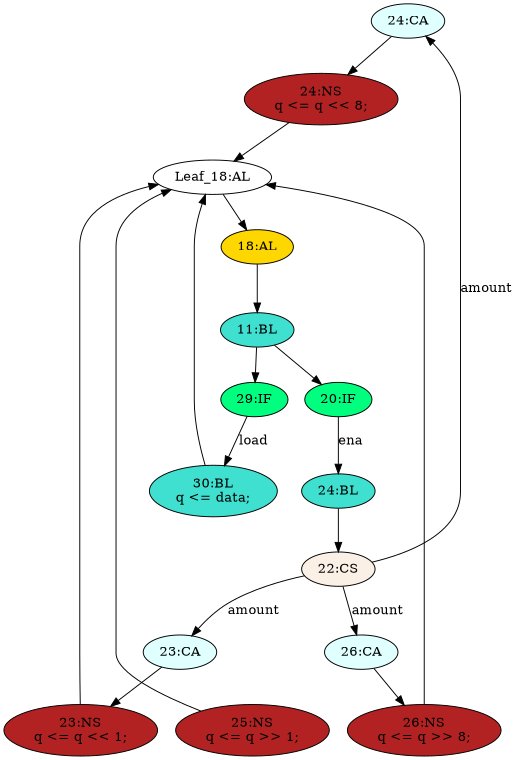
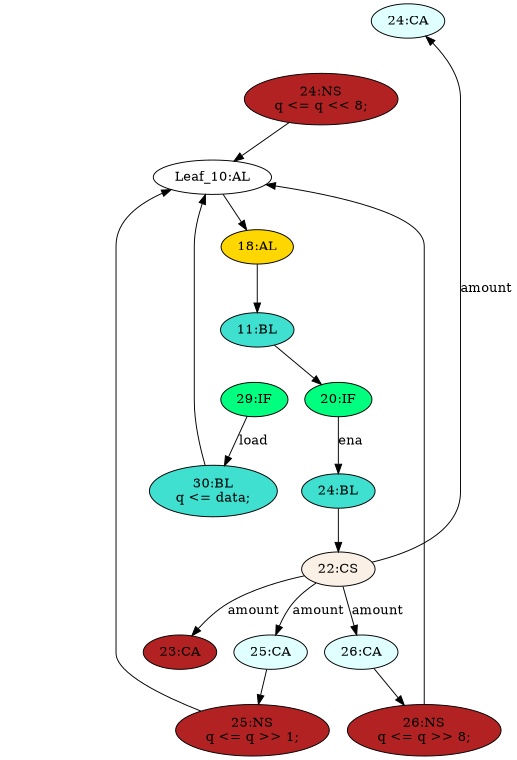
(373, 52) -> none
(212, 177) -> (212, 177)
(256, 360) -> none
(180, 652) -> (180, 652)
none -> (271, 652)
(81, 730) -> none
